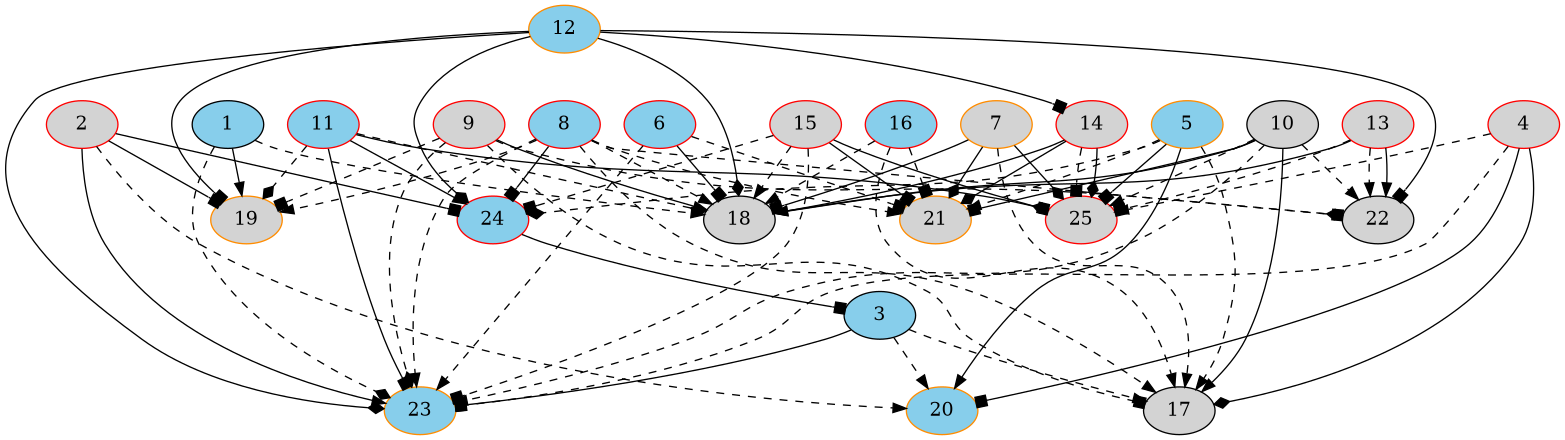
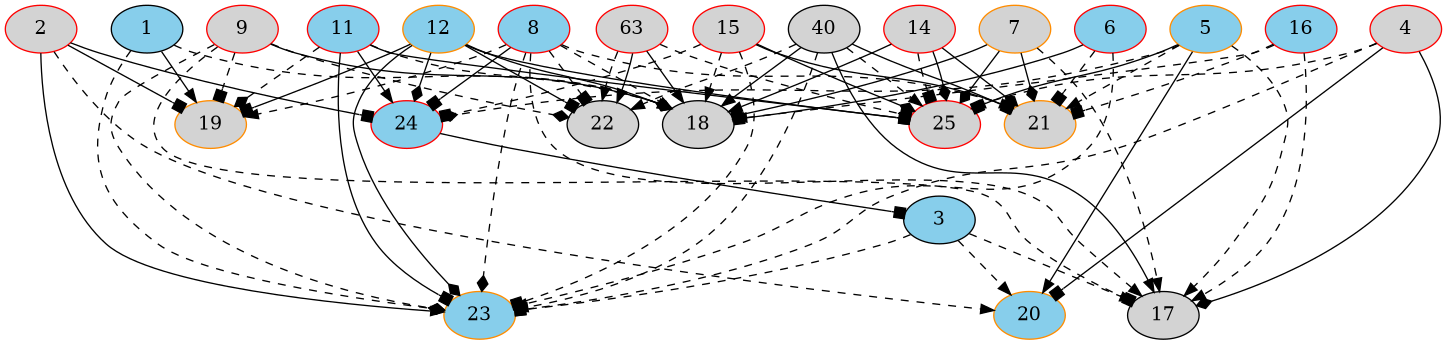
(828, 55) -> (679, 89)
(1283, 125) -> (824, 29)
(1378, 125) -> (632, 29)
(429, 230) -> (499, 163)
(681, 373) -> (760, 274)
